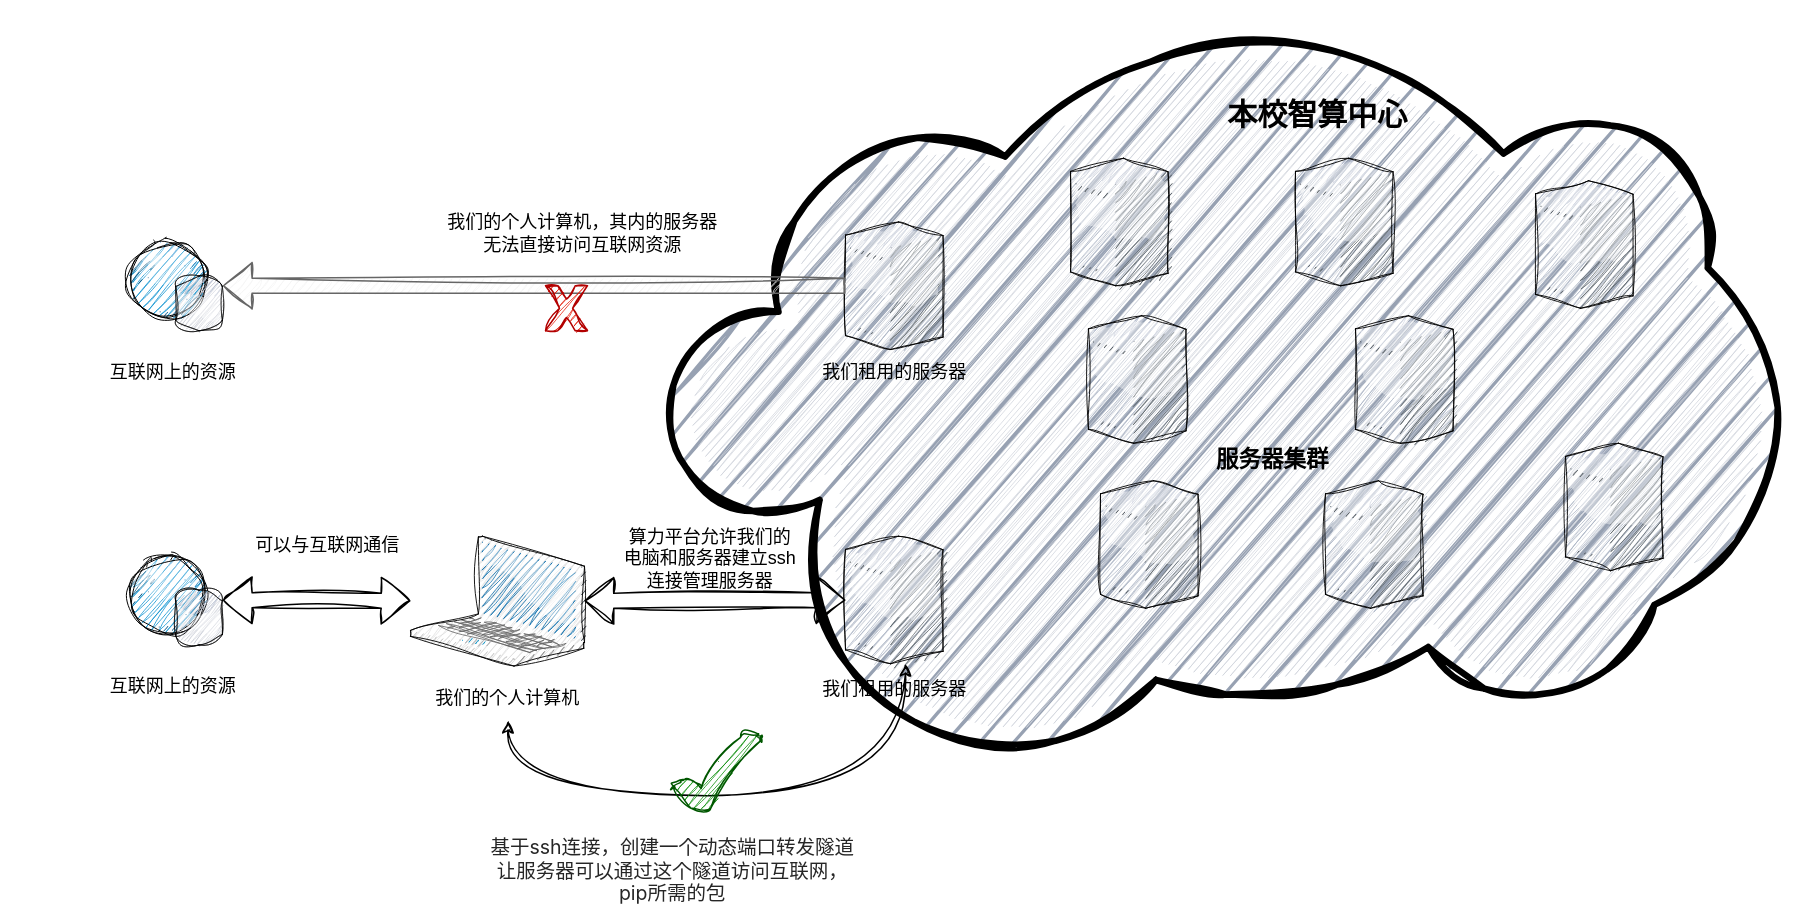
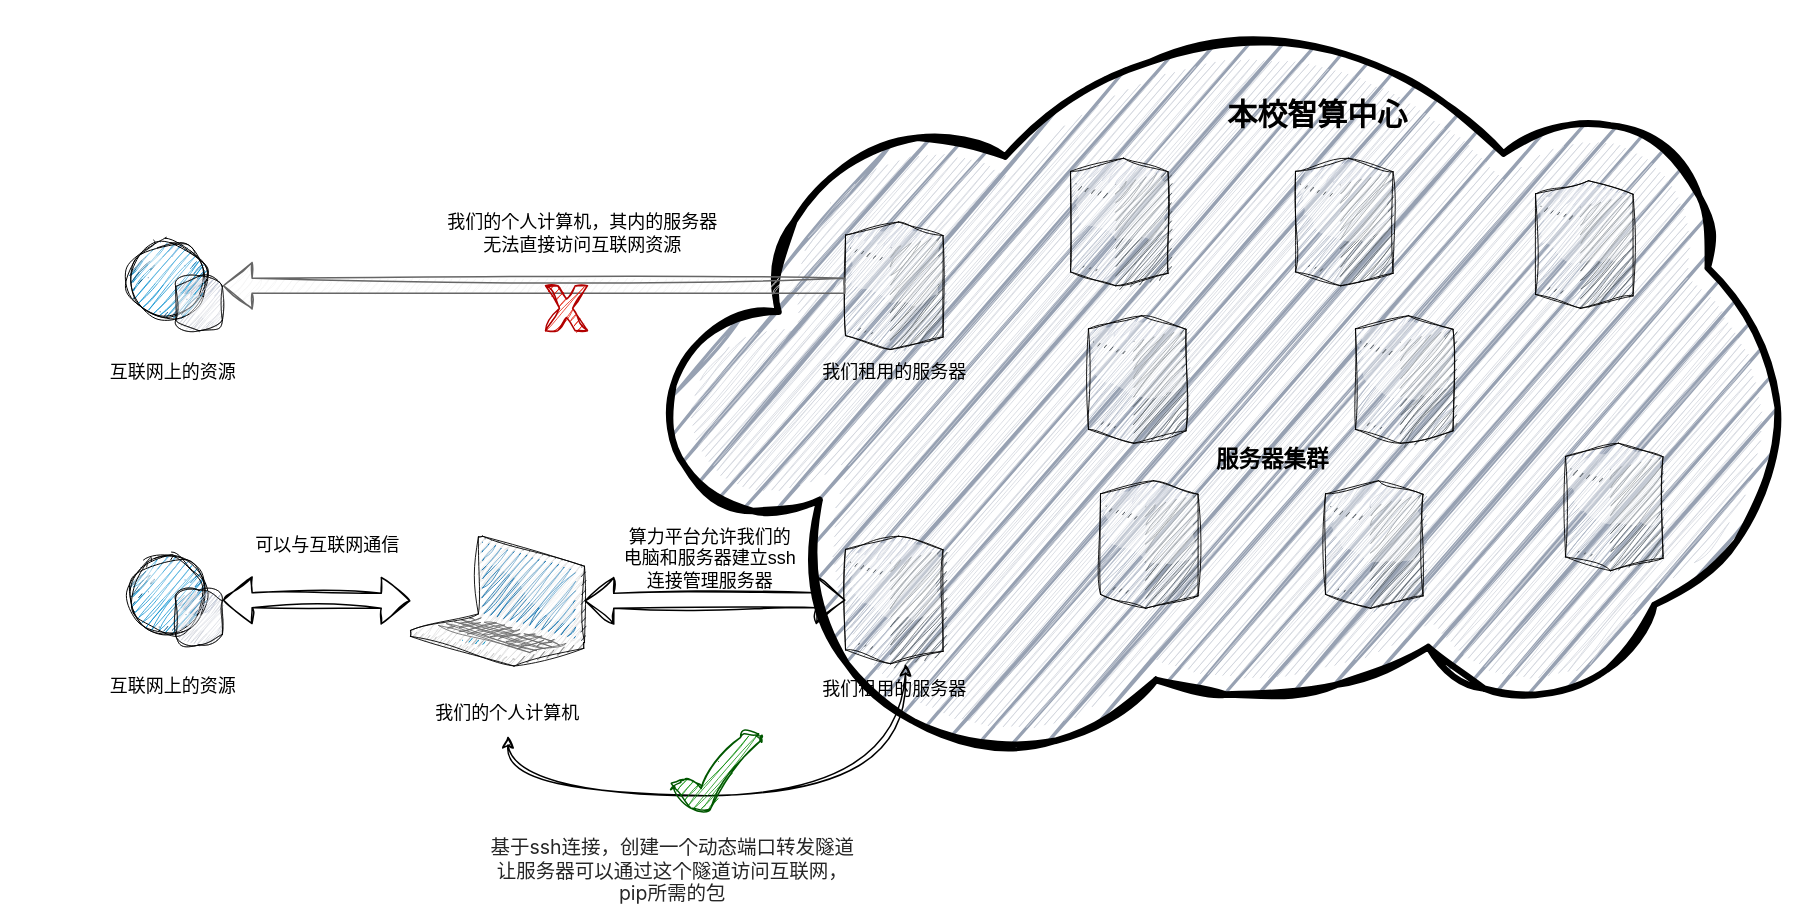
(508, 698) -> (508, 713)
